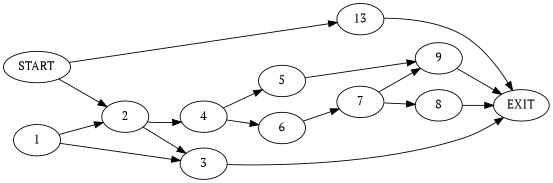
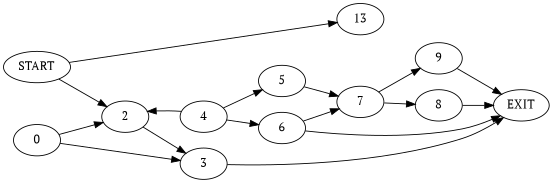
(456, 32) -> (400, 135)
(356, 70) -> (317, 90)
(160, 123) -> (169, 111)
(37, 140) -> (37, 140)
